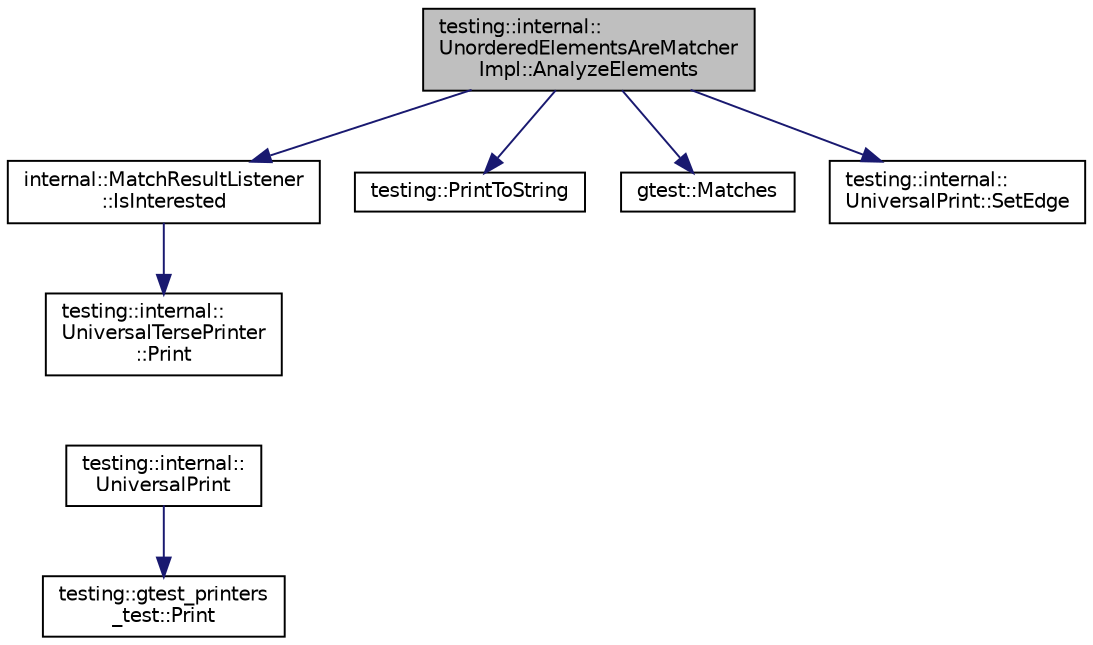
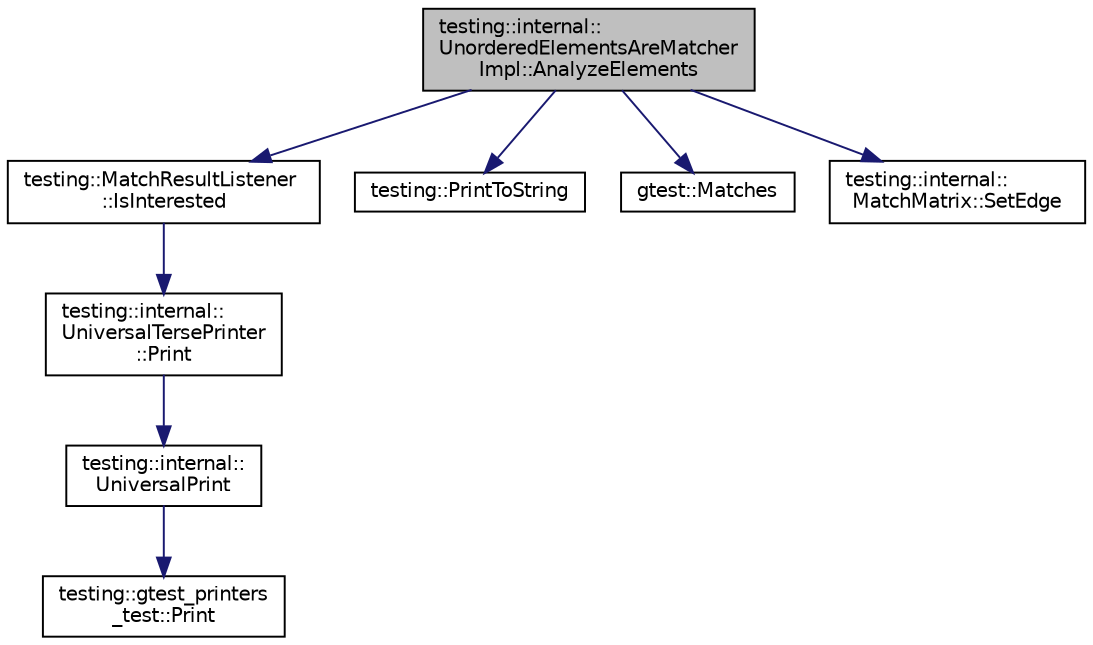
(164, 192) -> (164, 192)
(957, 192) -> (957, 192)
none -> (164, 400)
